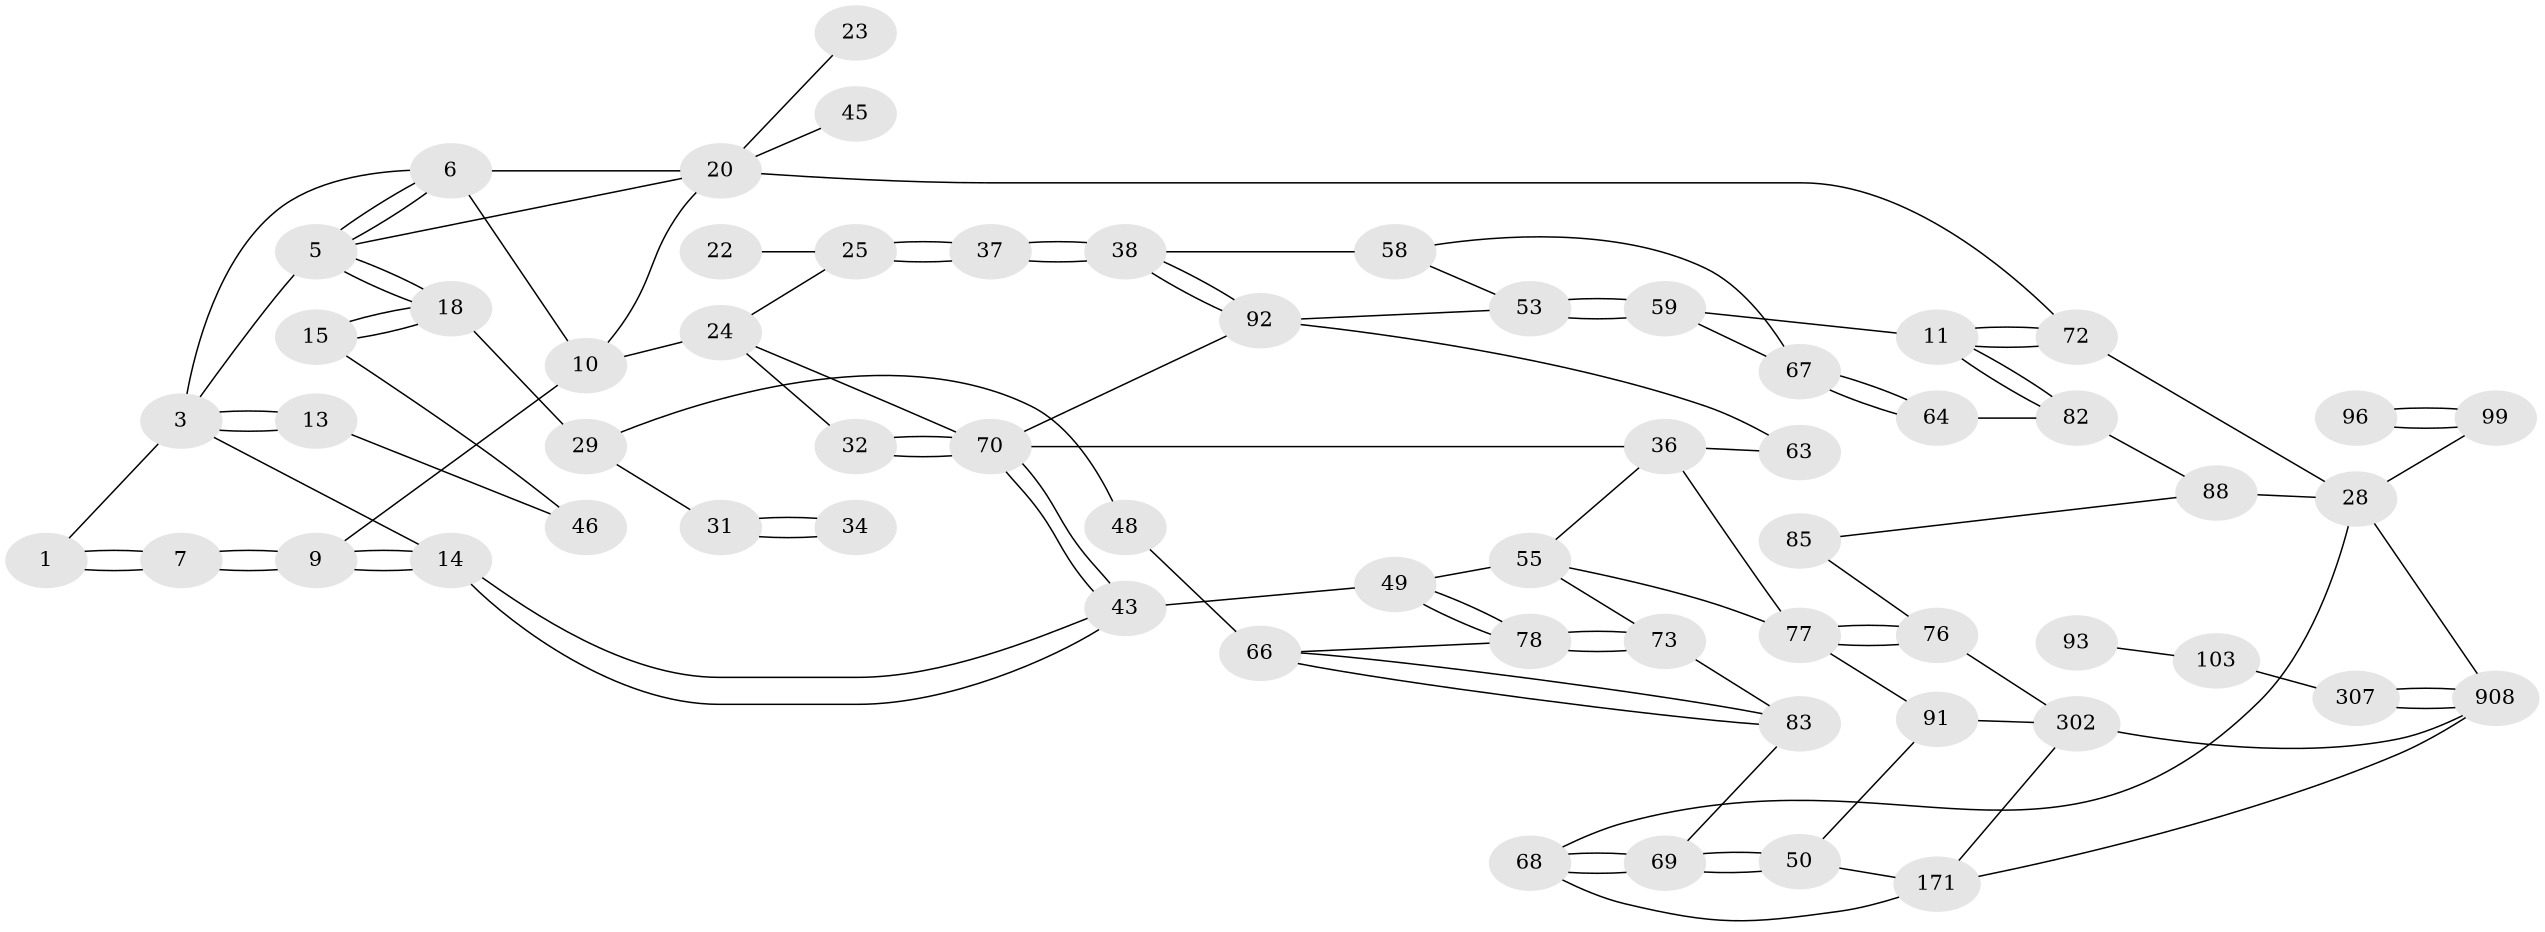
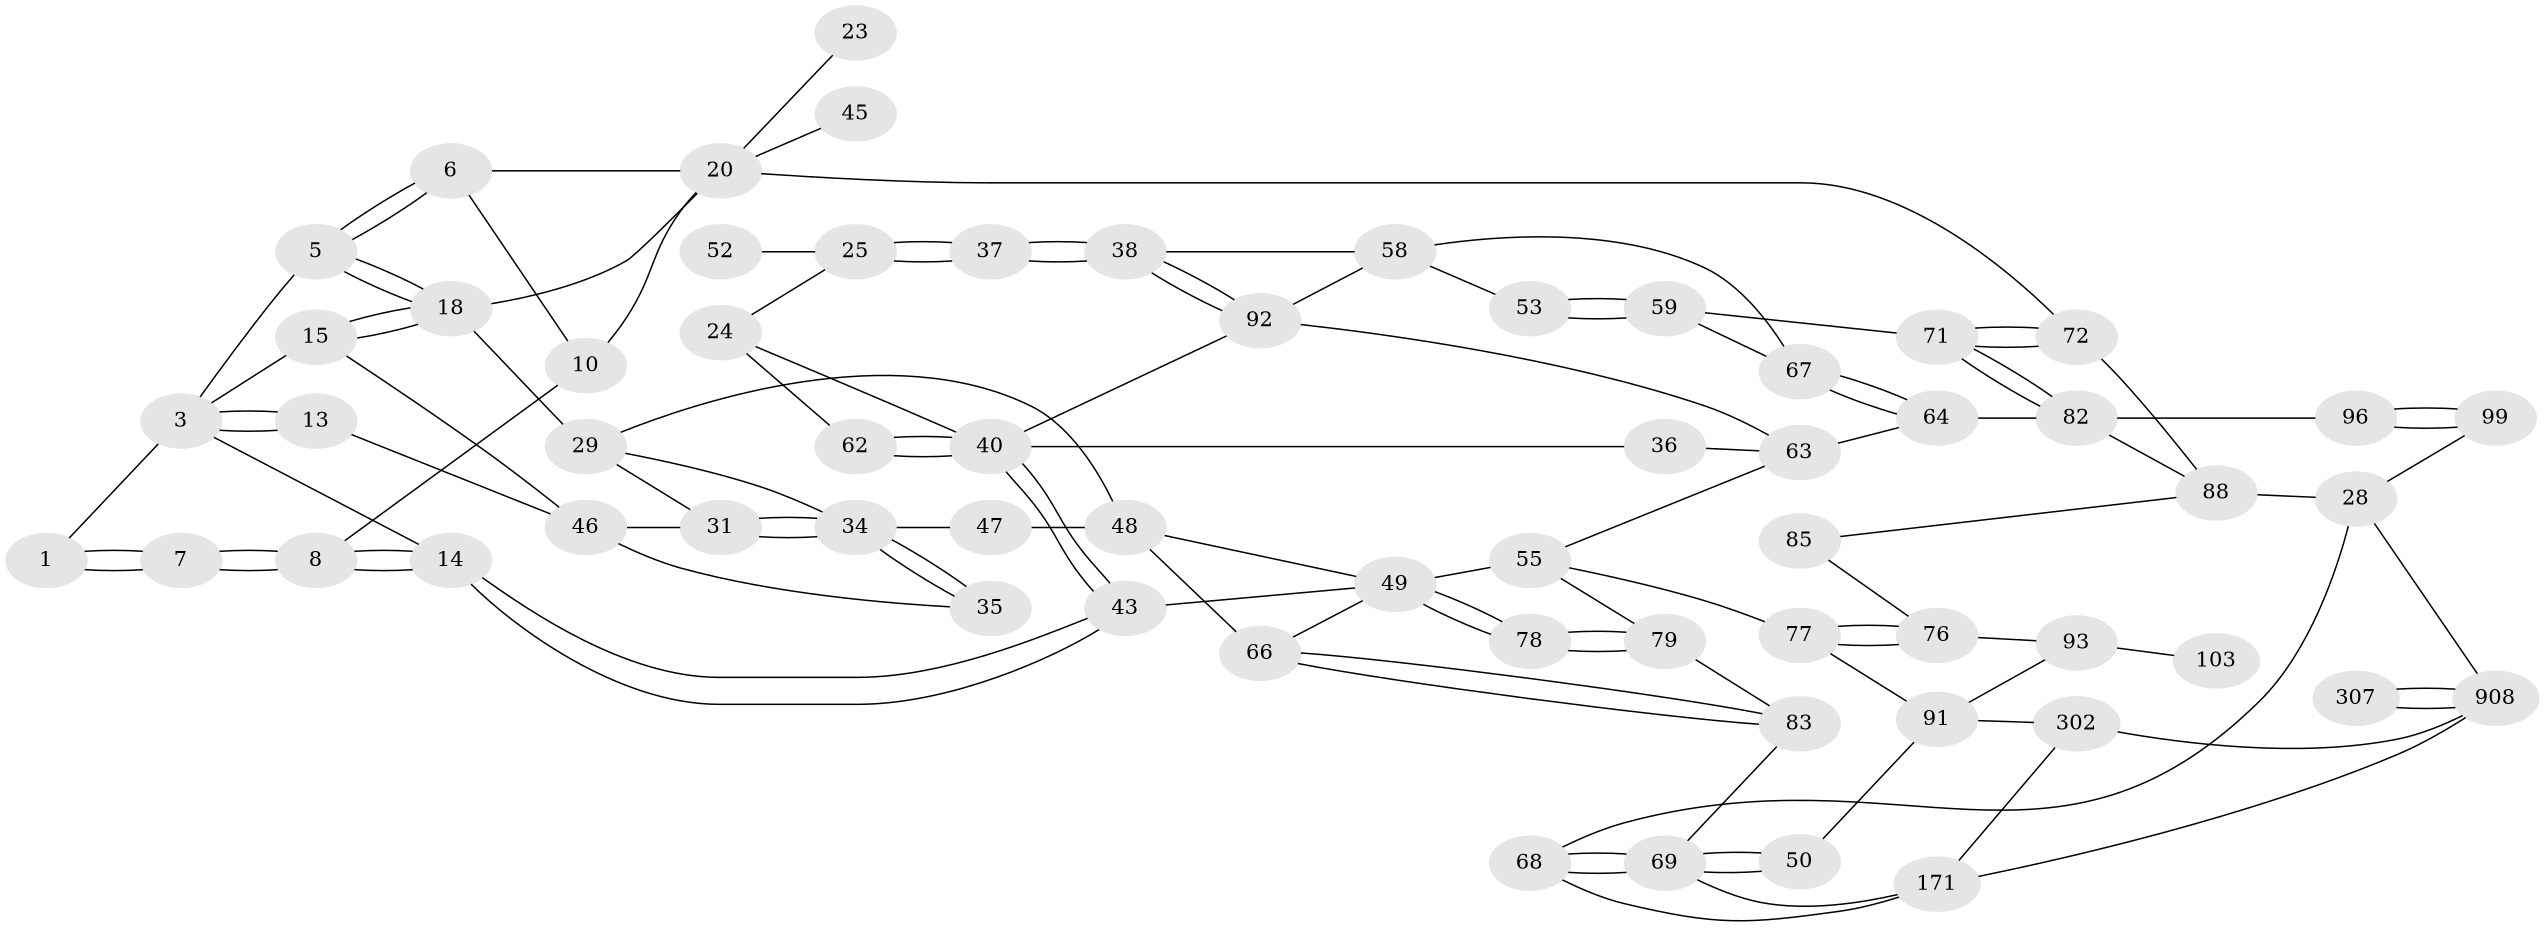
(519, 211) -> (607, 271)
(253, 234) -> (249, 379)
(721, 252) -> (721, 252)
(1395, 315) -> (1328, 286)
(1937, 337) -> (1937, 337)
(653, 349) -> none
none -> (2216, 418)
(2216, 418) -> (2146, 407)
none -> (1868, 435)
(856, 447) -> (856, 447)
(991, 447) -> (991, 447)
none -> (726, 476)
(1597, 504) -> (1665, 506)
none -> (654, 528)
none -> (991, 528)
(1731, 542) -> none
none -> (1260, 556)
(316, 560) -> (316, 560)
none -> (991, 608)
(1665, 641) -> (1665, 641)
(1395, 647) -> (1328, 619)
(2006, 679) -> (2007, 639)
(2289, 680) -> none
none -> (2007, 681)
(1867, 873) -> (1796, 906)
